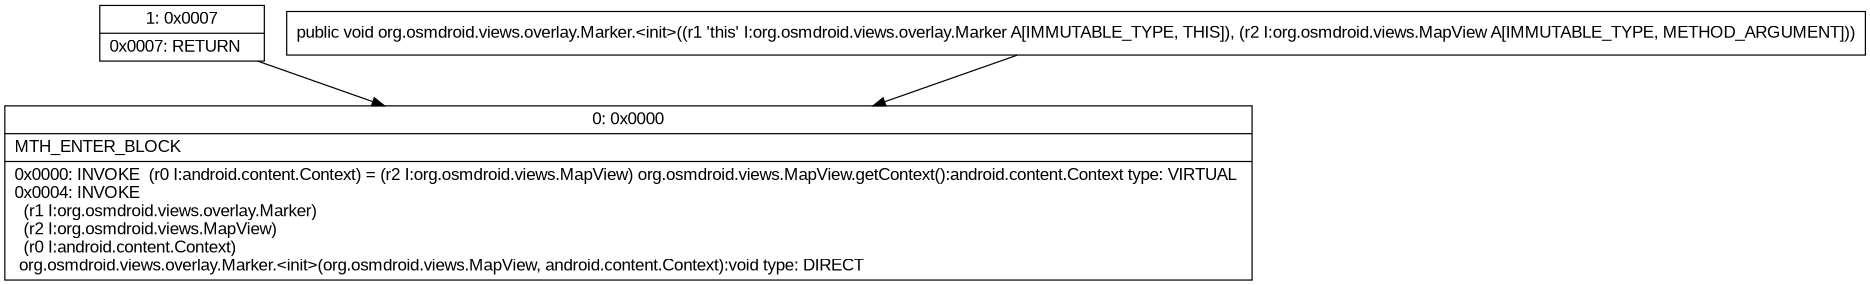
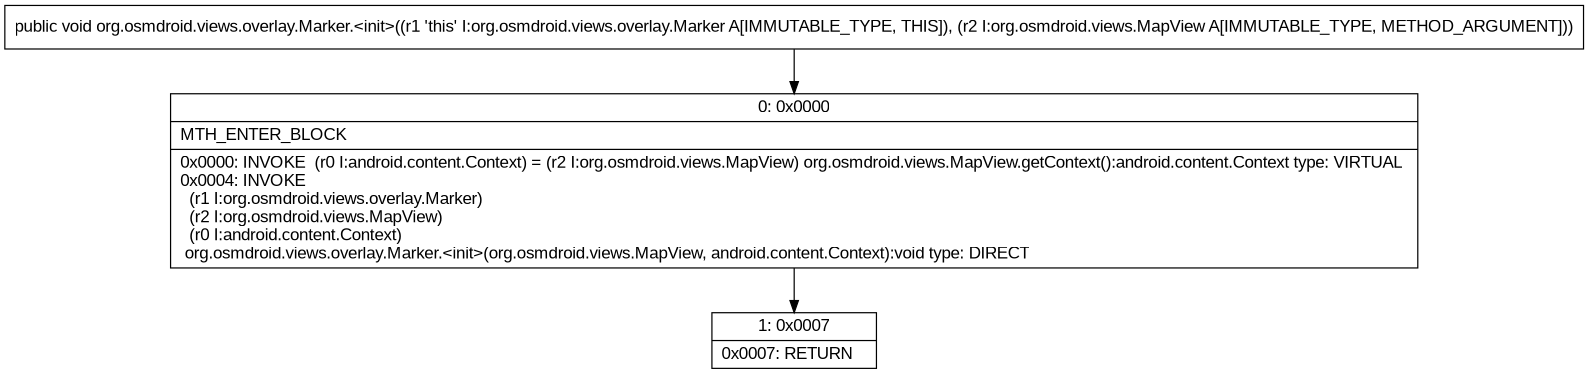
(315, 81) -> (794, 284)
